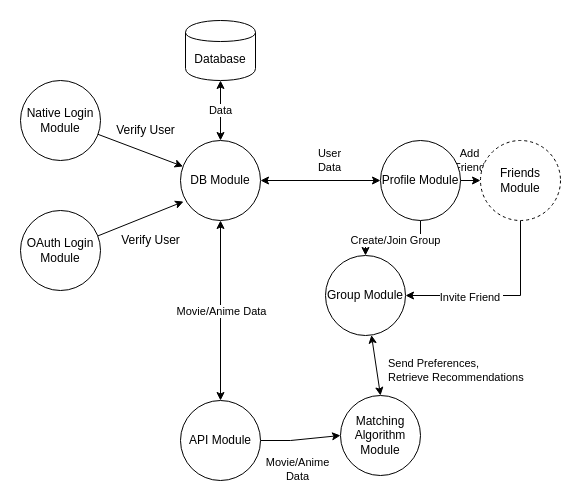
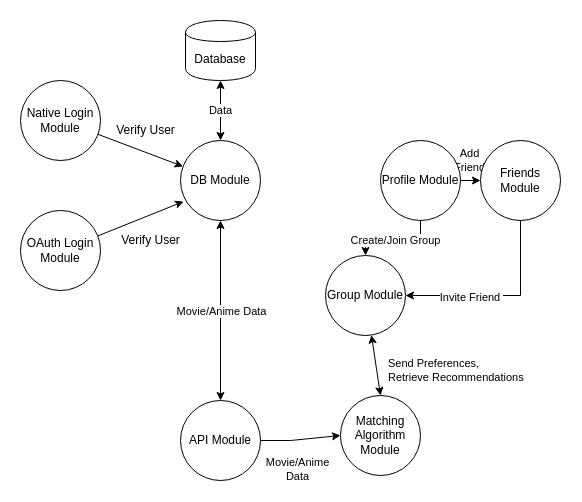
(321, 181) -> none
(521, 181) -> (521, 181)
